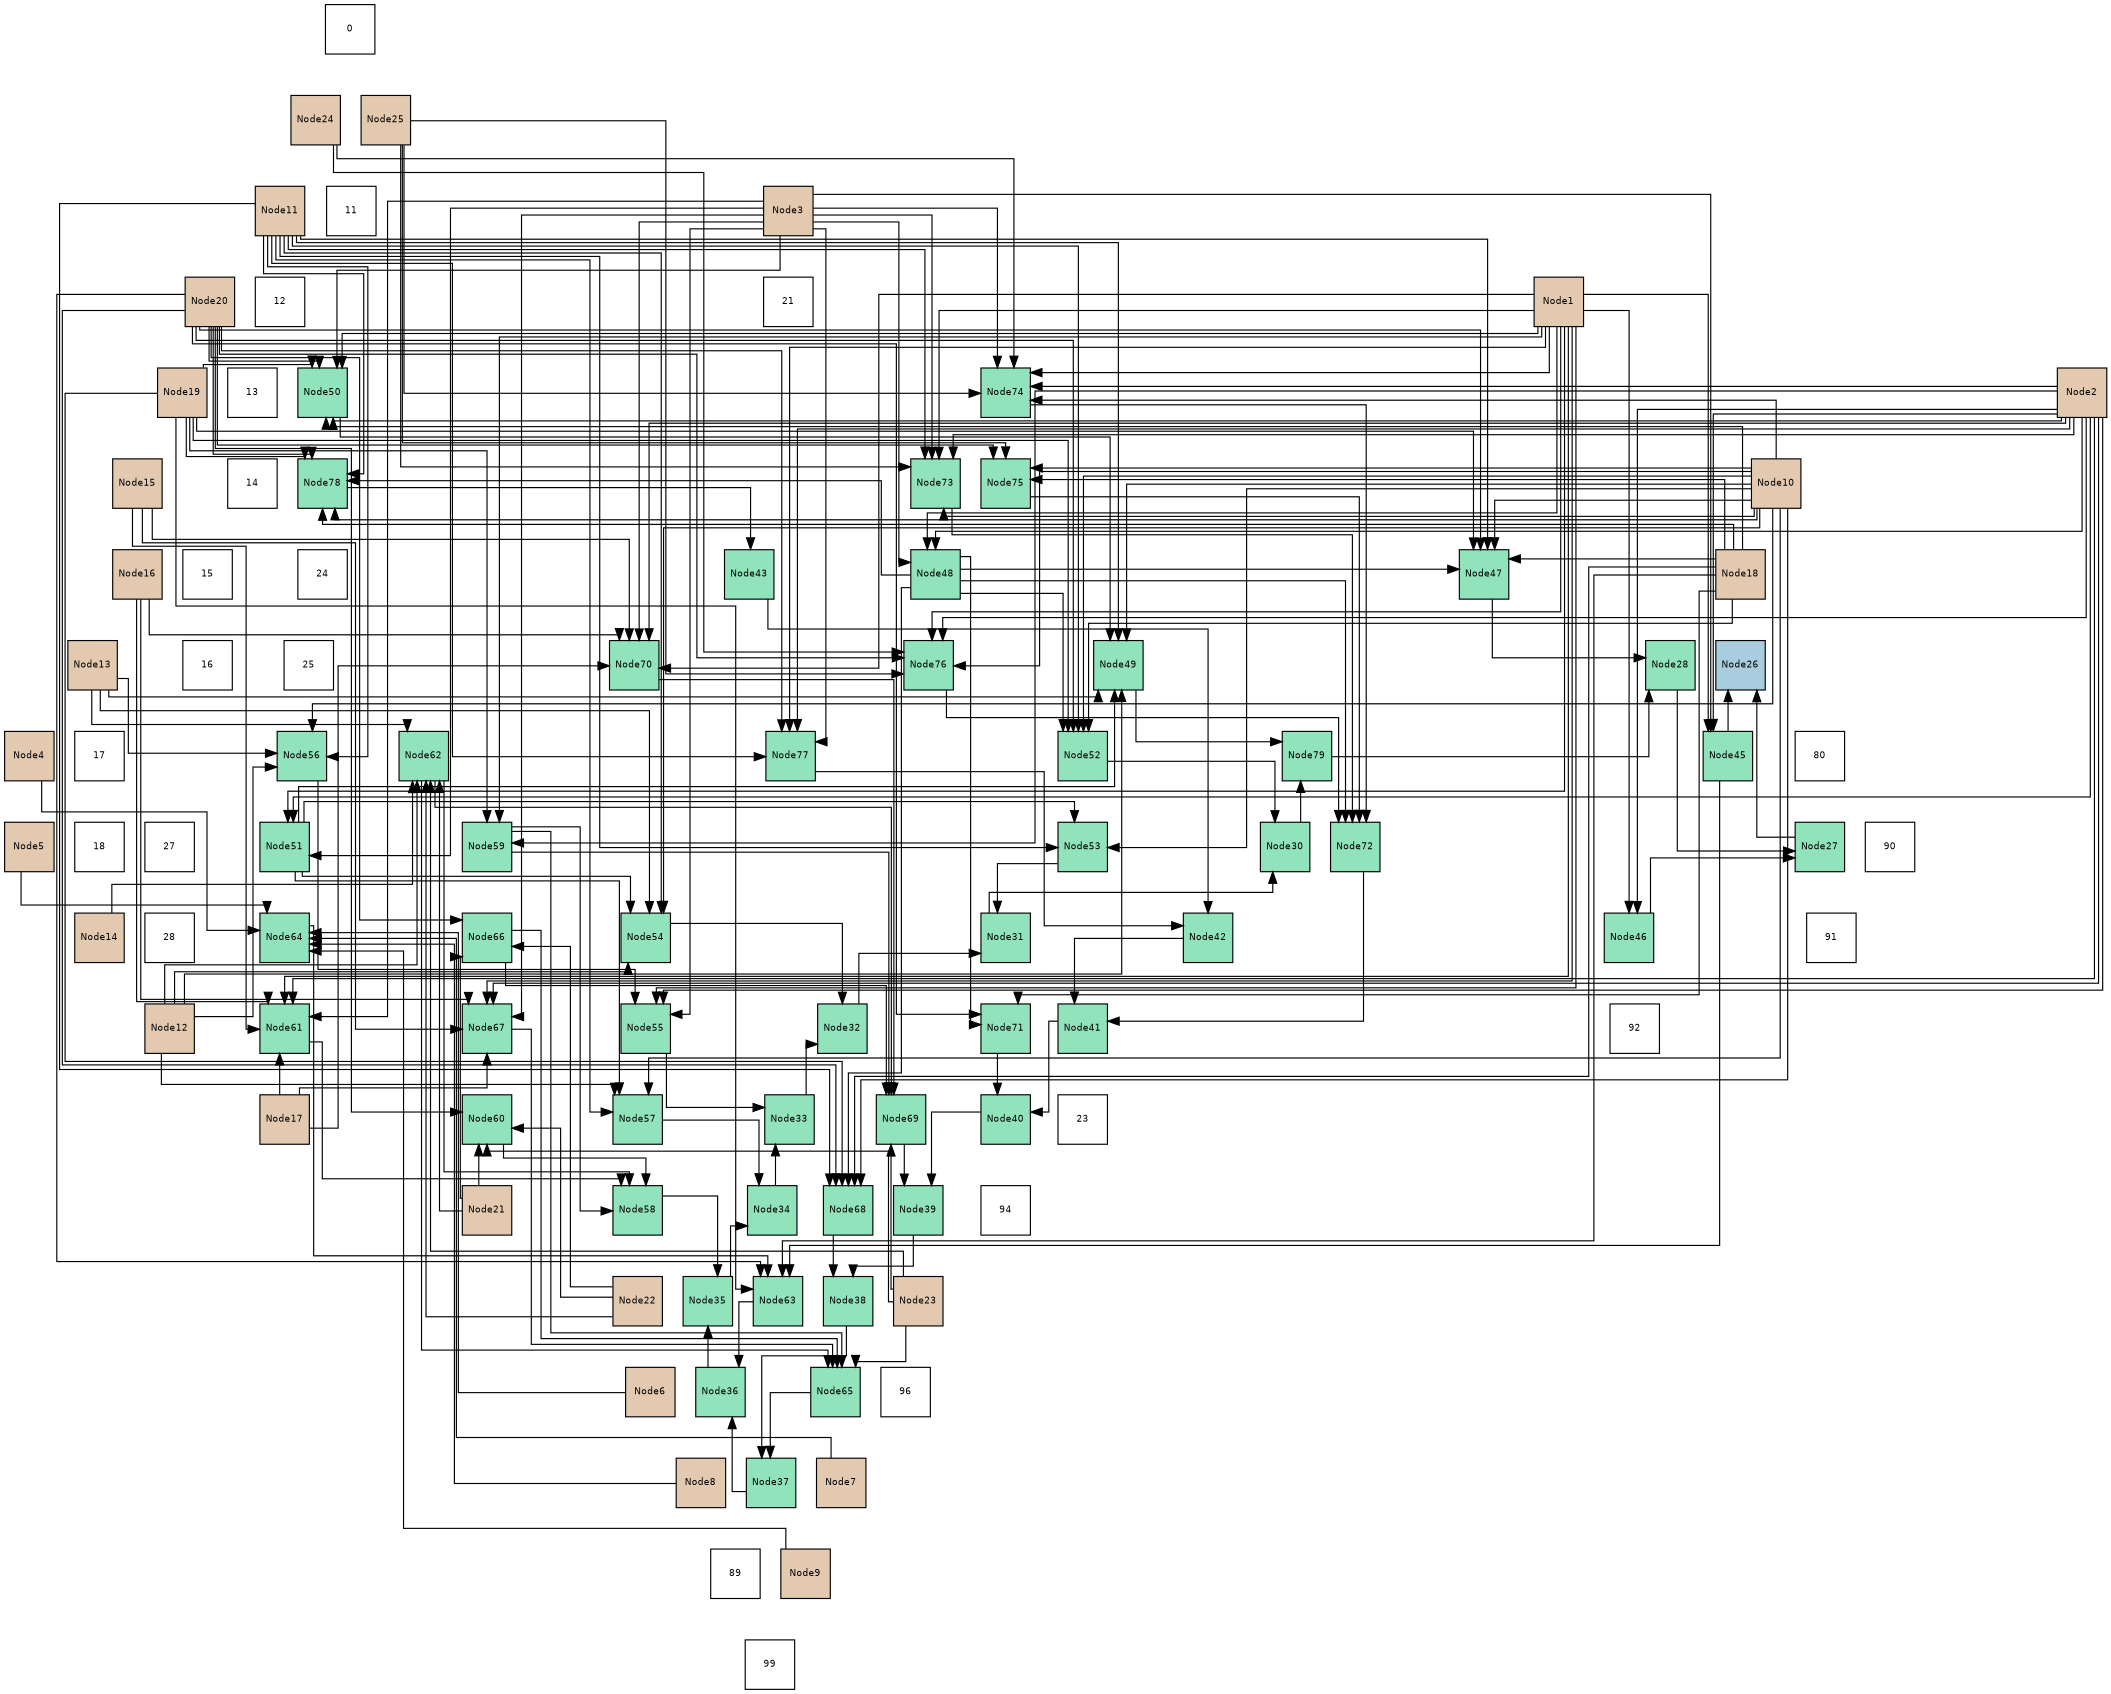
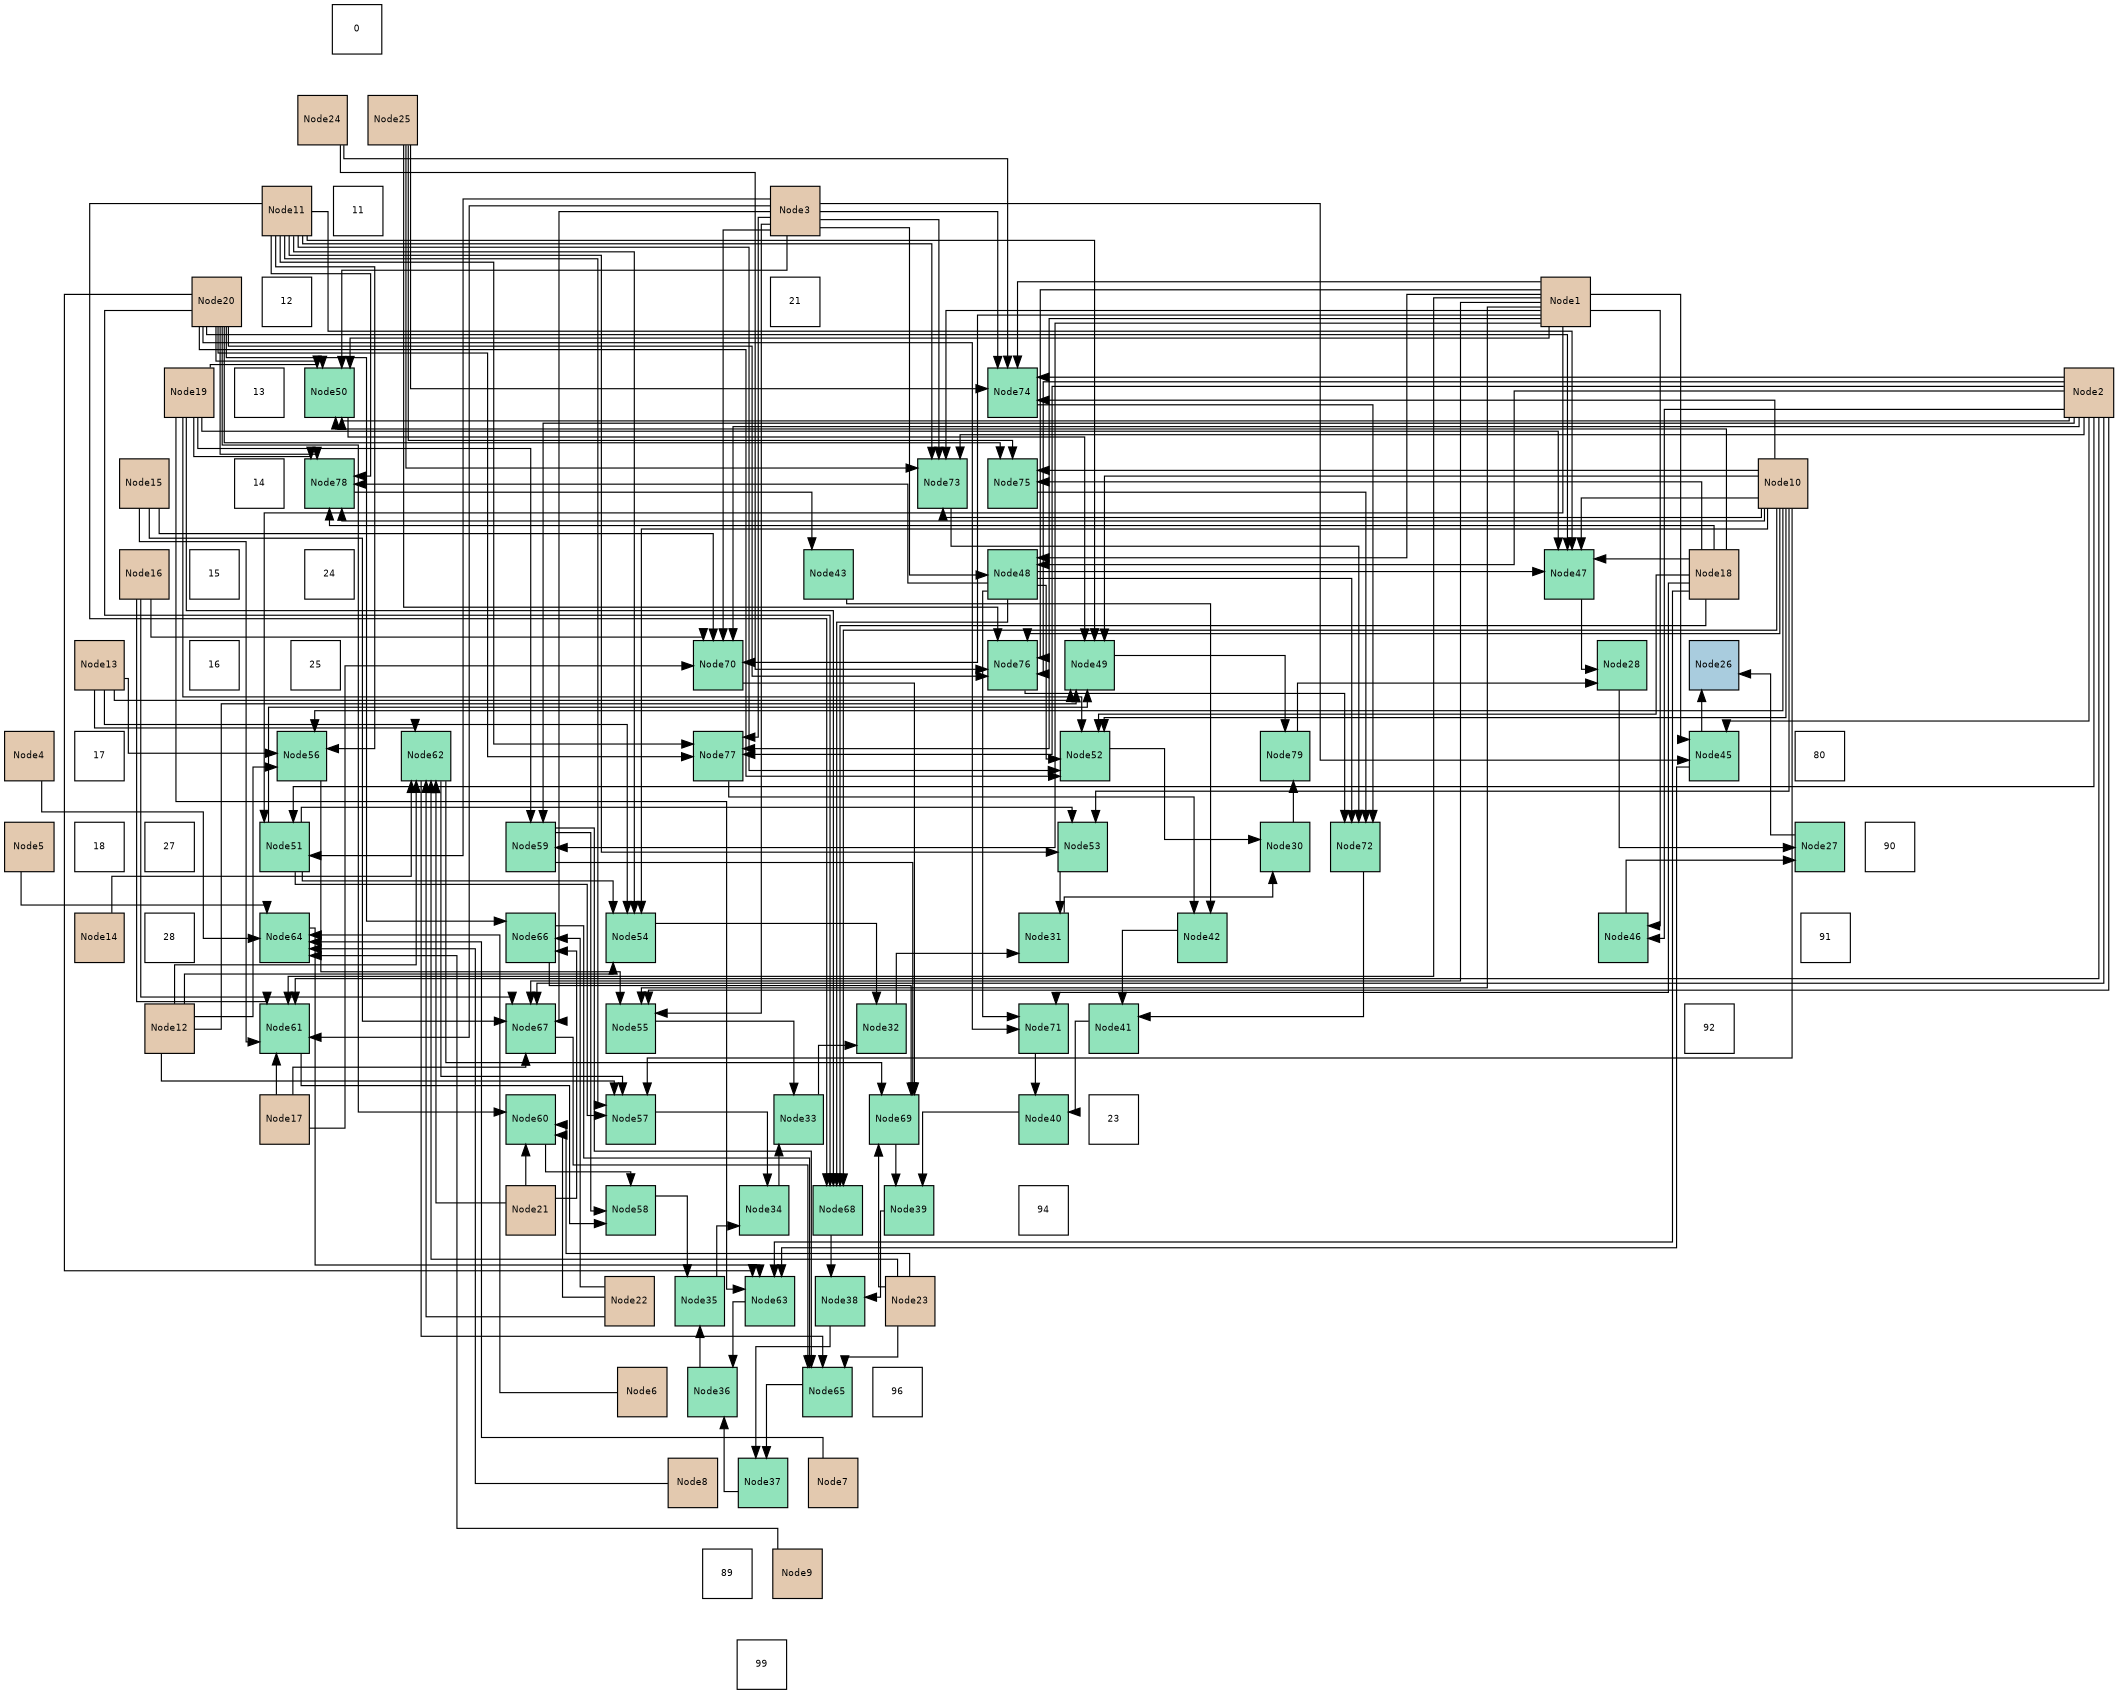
(487, 1172) -> (441, 1023)
